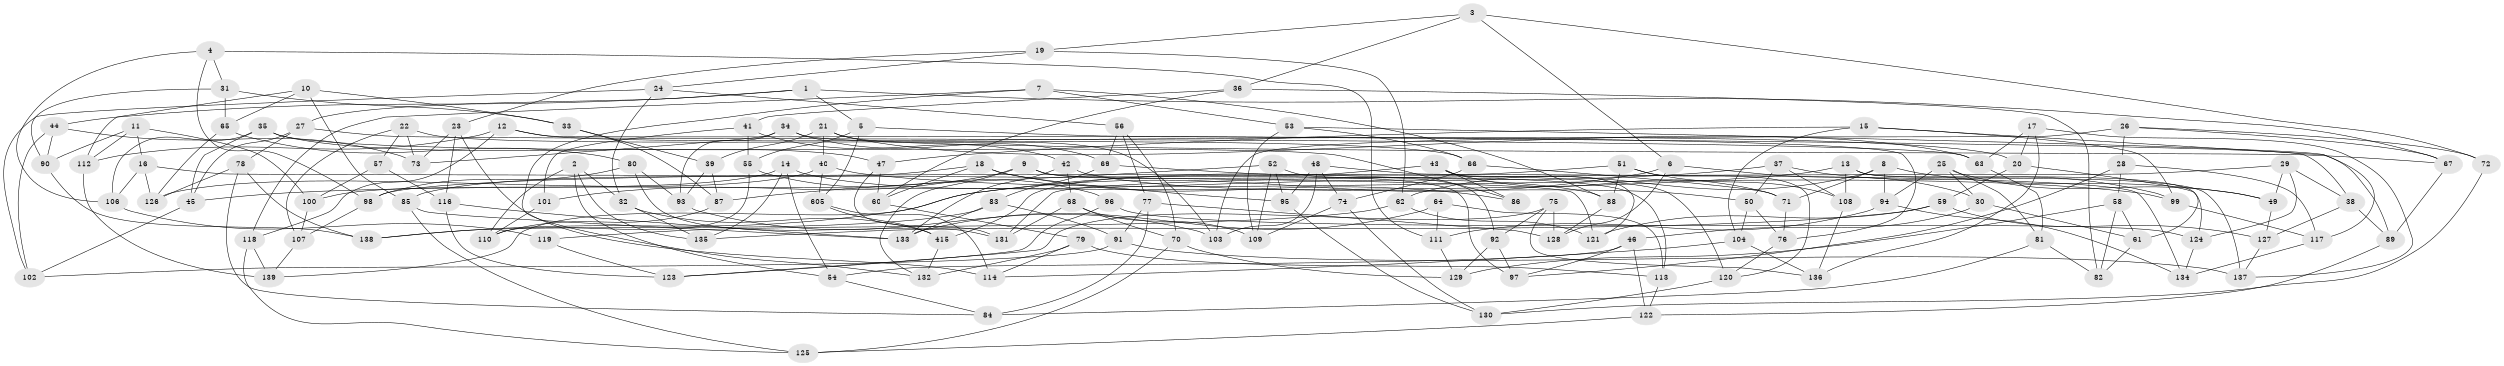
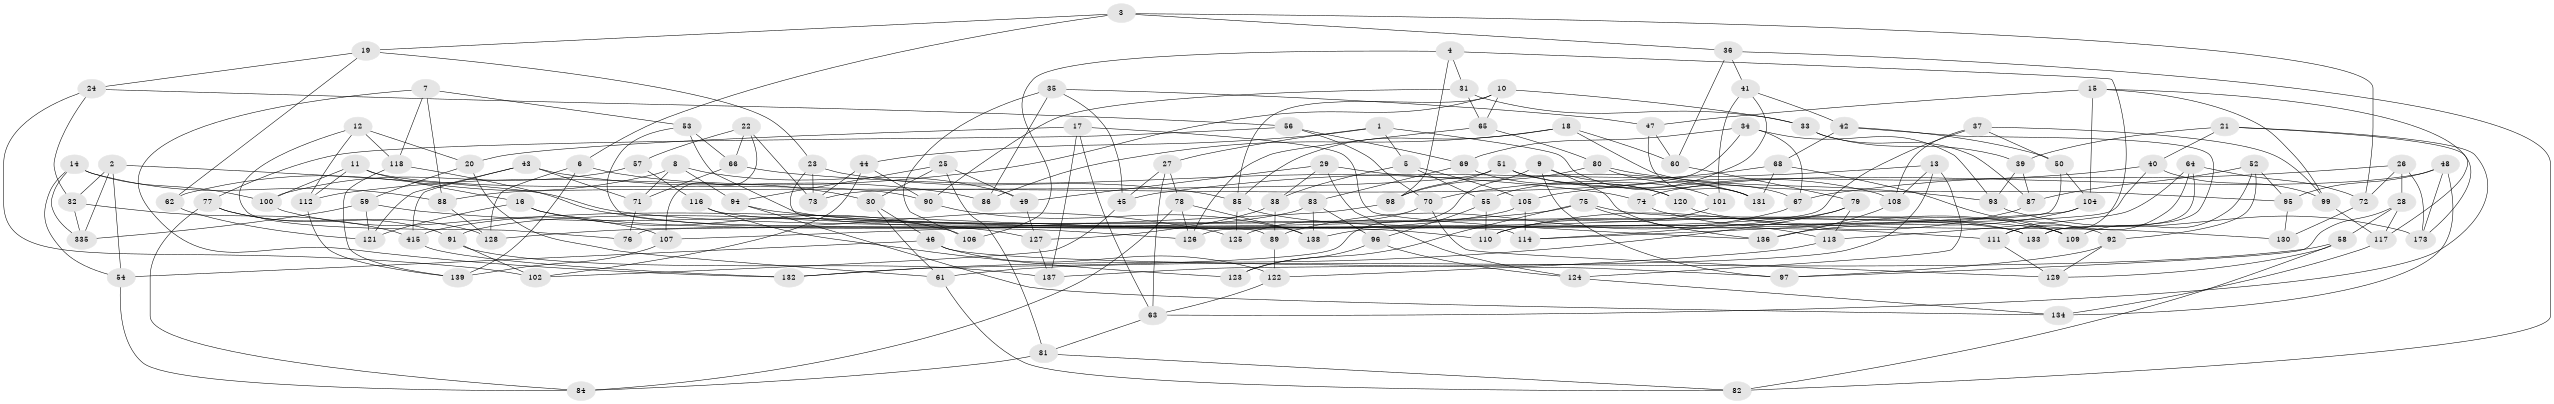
(450, 170) -> (1115, 185)
none -> (2279, 180)
(818, 202) -> (1525, 202)
(948, 221) -> (1338, 217)
(545, 240) -> none
(701, 240) -> (82, 240)
(1216, 240) -> (2421, 240)
(1751, 261) -> none
(1414, 270) -> none
(1225, 338) -> (1210, 301)
